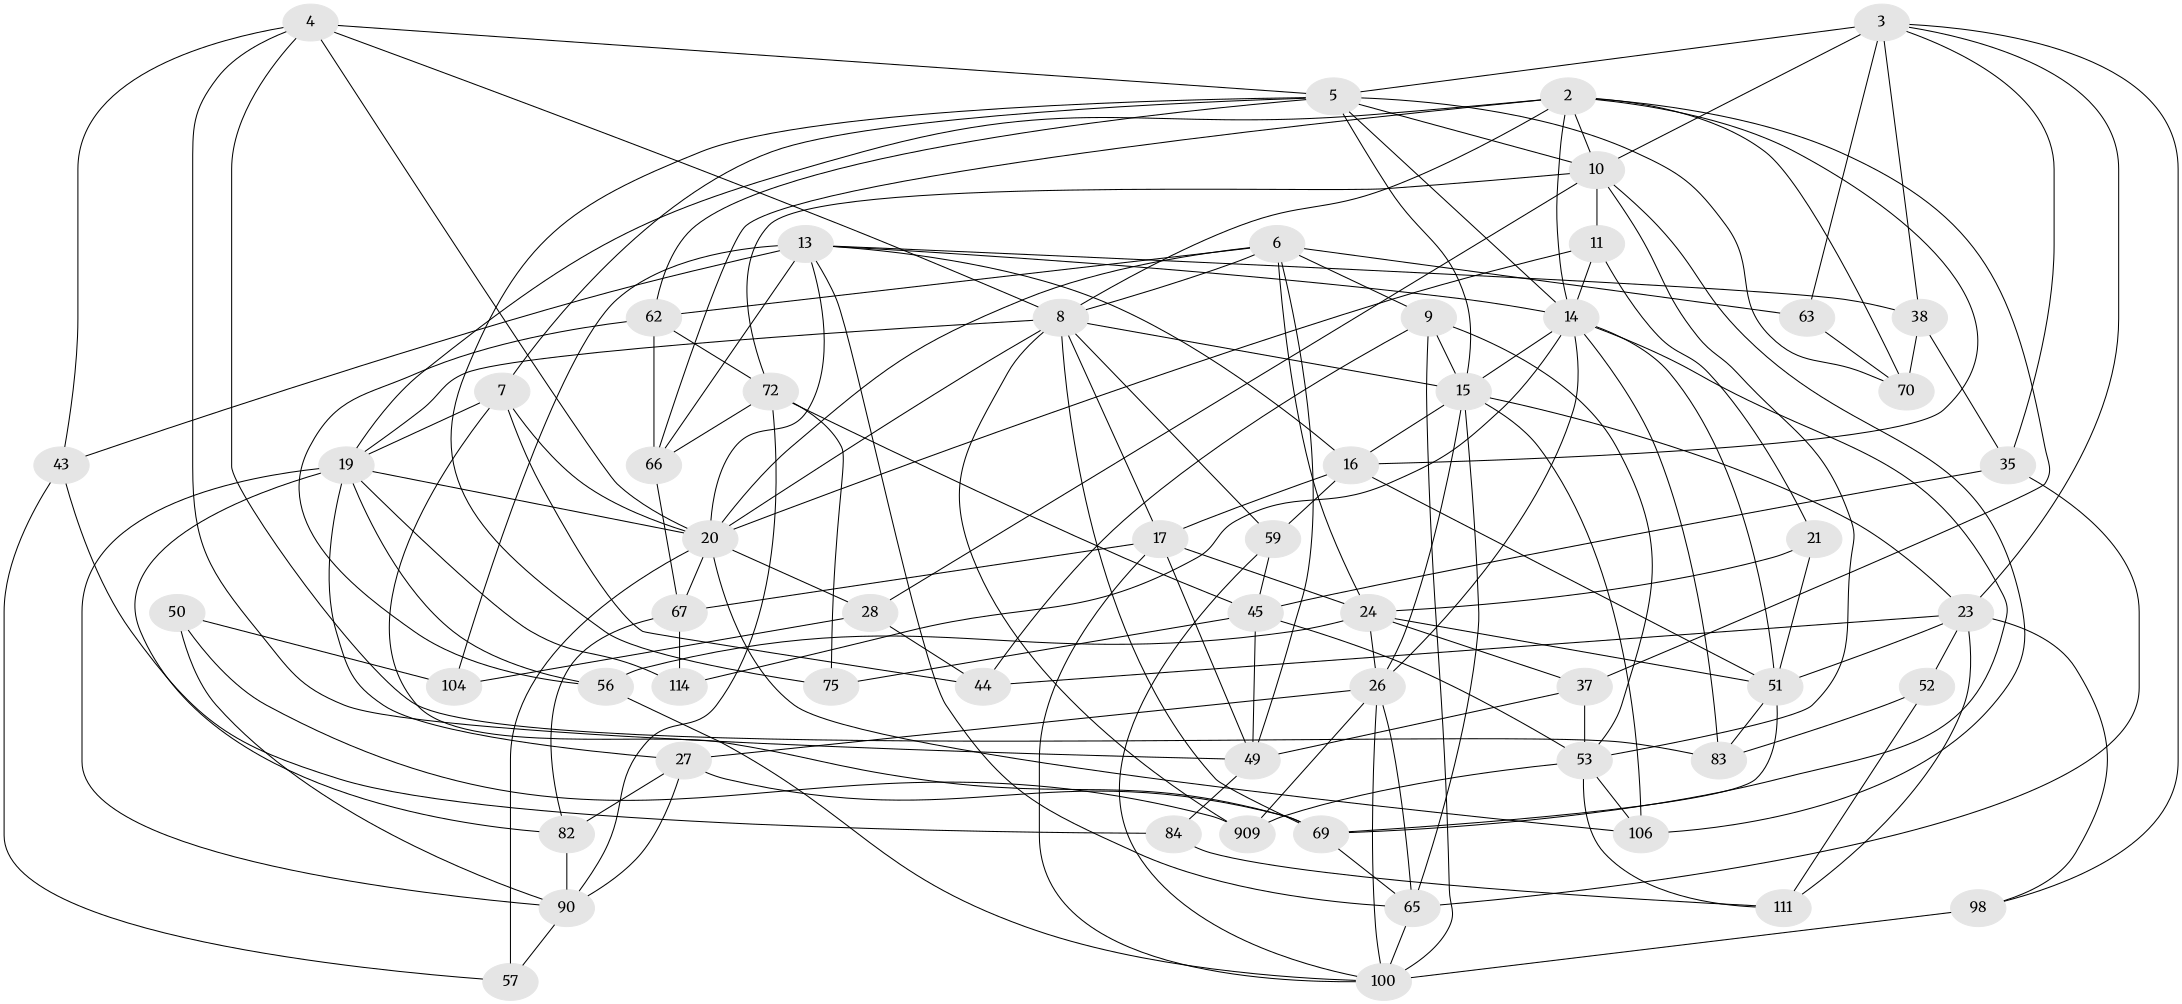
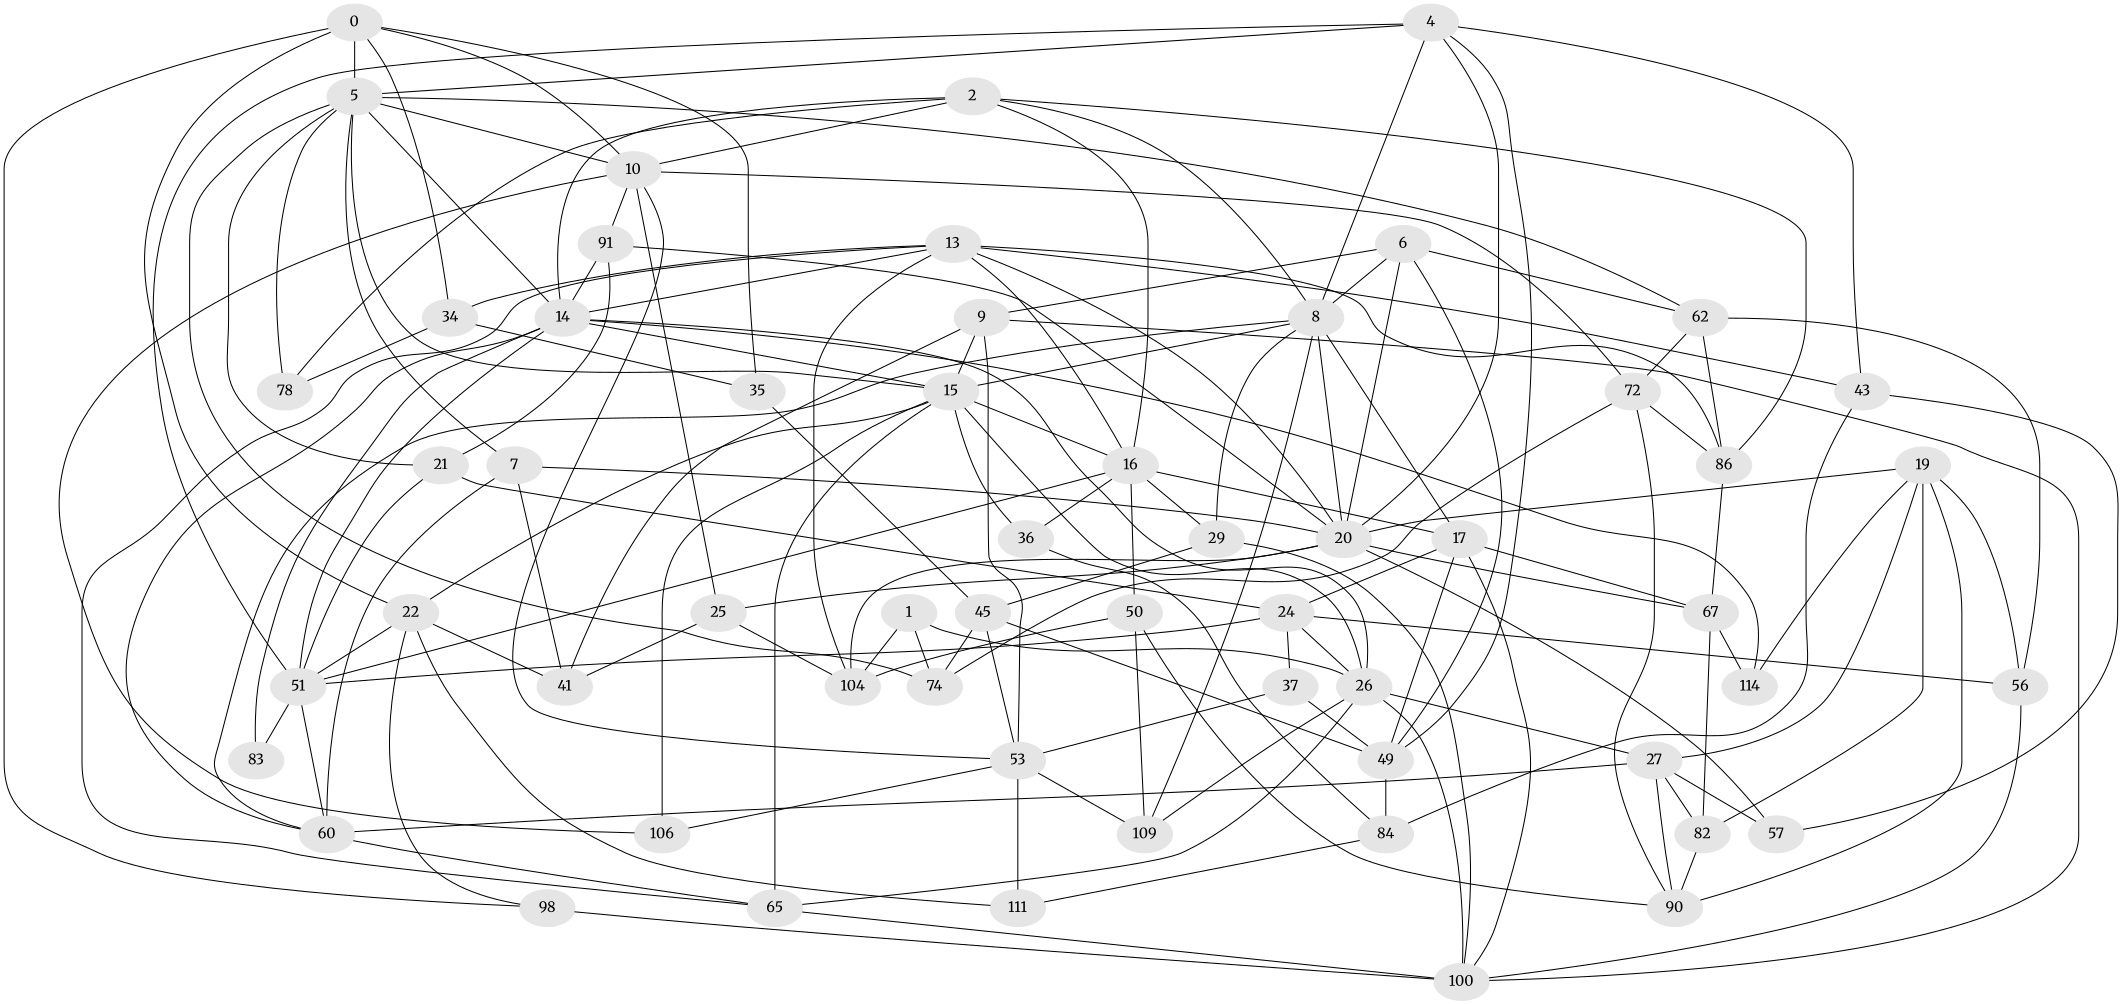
(1882, 23) -> (355, 23)
(904, 142) -> none
(1597, 244) -> (606, 244)
(1807, 318) -> none
(1920, 318) -> (450, 318)
none -> (228, 329)
(667, 346) -> none
(2026, 364) -> none
(1906, 392) -> (285, 392)
(424, 428) -> none
(1302, 433) -> none
(654, 465) -> (1724, 465)
(1011, 507) -> none
none -> (1026, 539)
none -> (1133, 539)
(1273, 539) -> (1217, 539)
(870, 613) -> (719, 613)
none -> (909, 613)
(1966, 613) -> (411, 613)
(831, 687) -> (935, 687)
(983, 687) -> (565, 687)
(1927, 687) -> none
(477, 719) -> (555, 53)
(1091, 770) -> (1053, 559)
(1941, 822) -> none
(1247, 834) -> (1145, 834)
(1321, 834) -> (327, 834)
(539, 945) -> (1715, 797)
